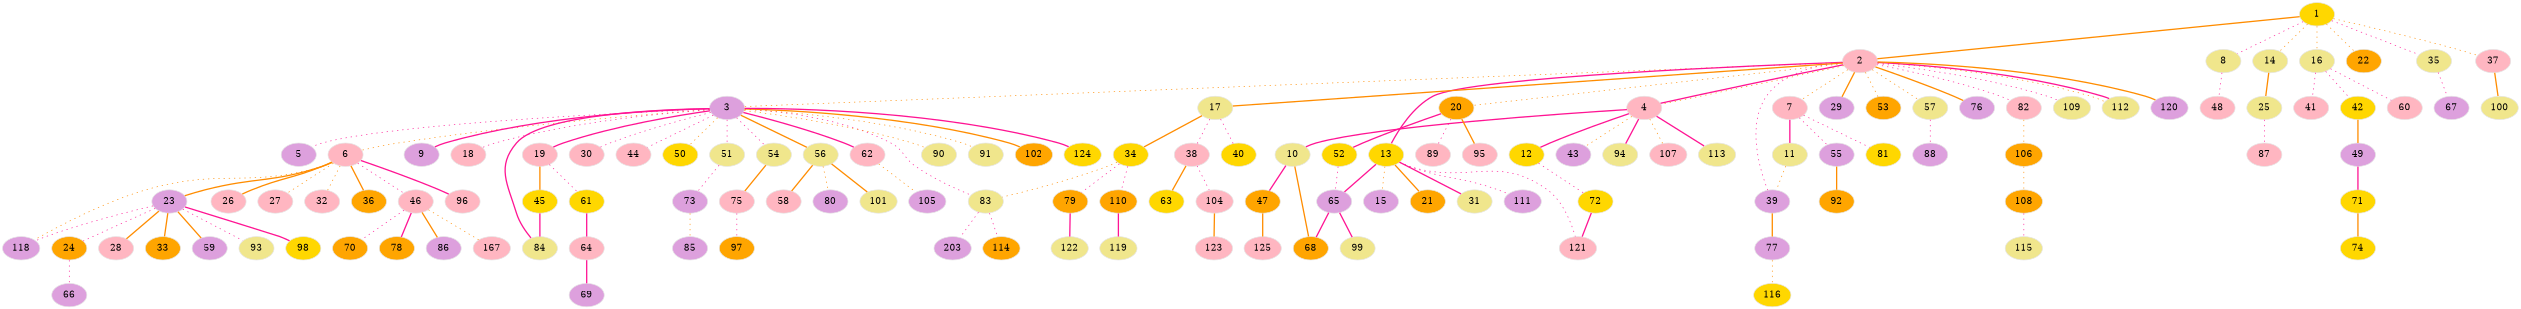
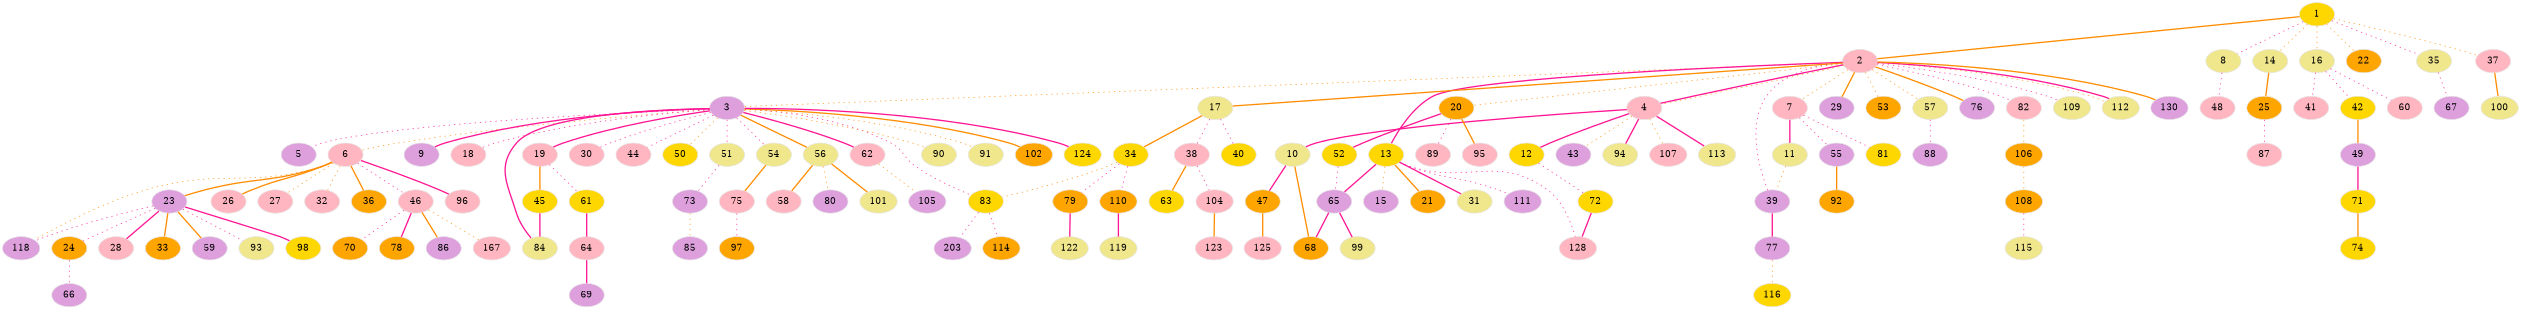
(2169, 108) -> (2169, 108)
(2264, 108) -> (2264, 108)
(986, 201) -> (986, 201)
(143, 225) -> (143, 225)
(1772, 225) -> (1772, 225)
(1578, 248) -> (1578, 248)
